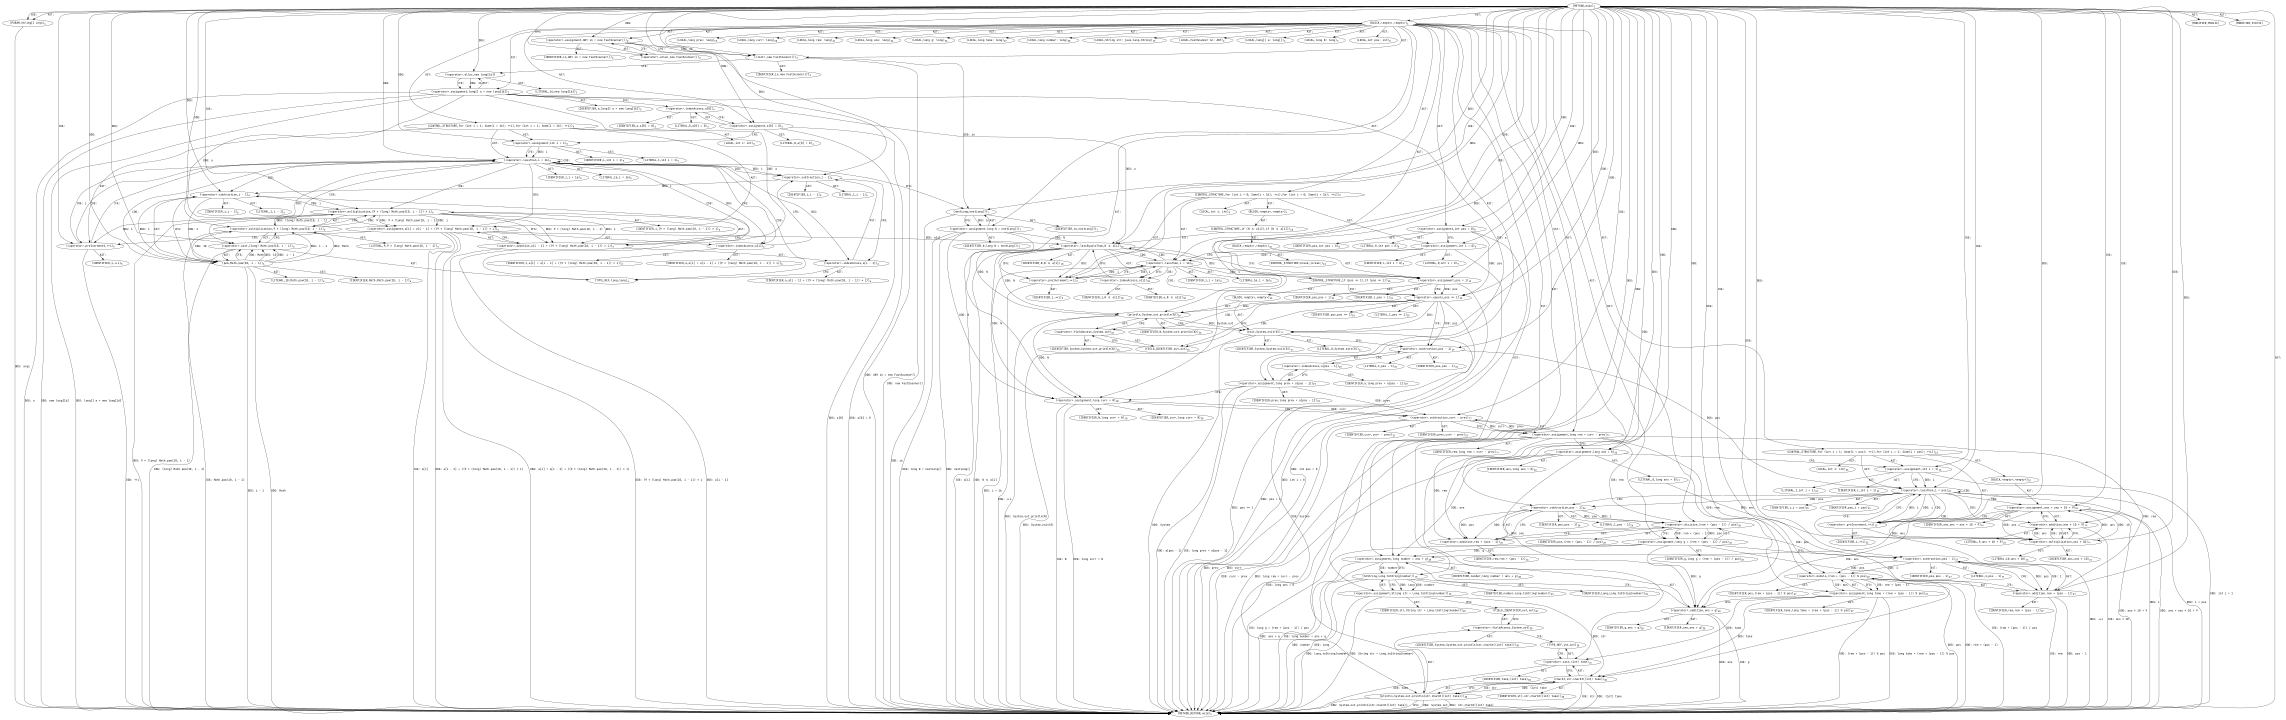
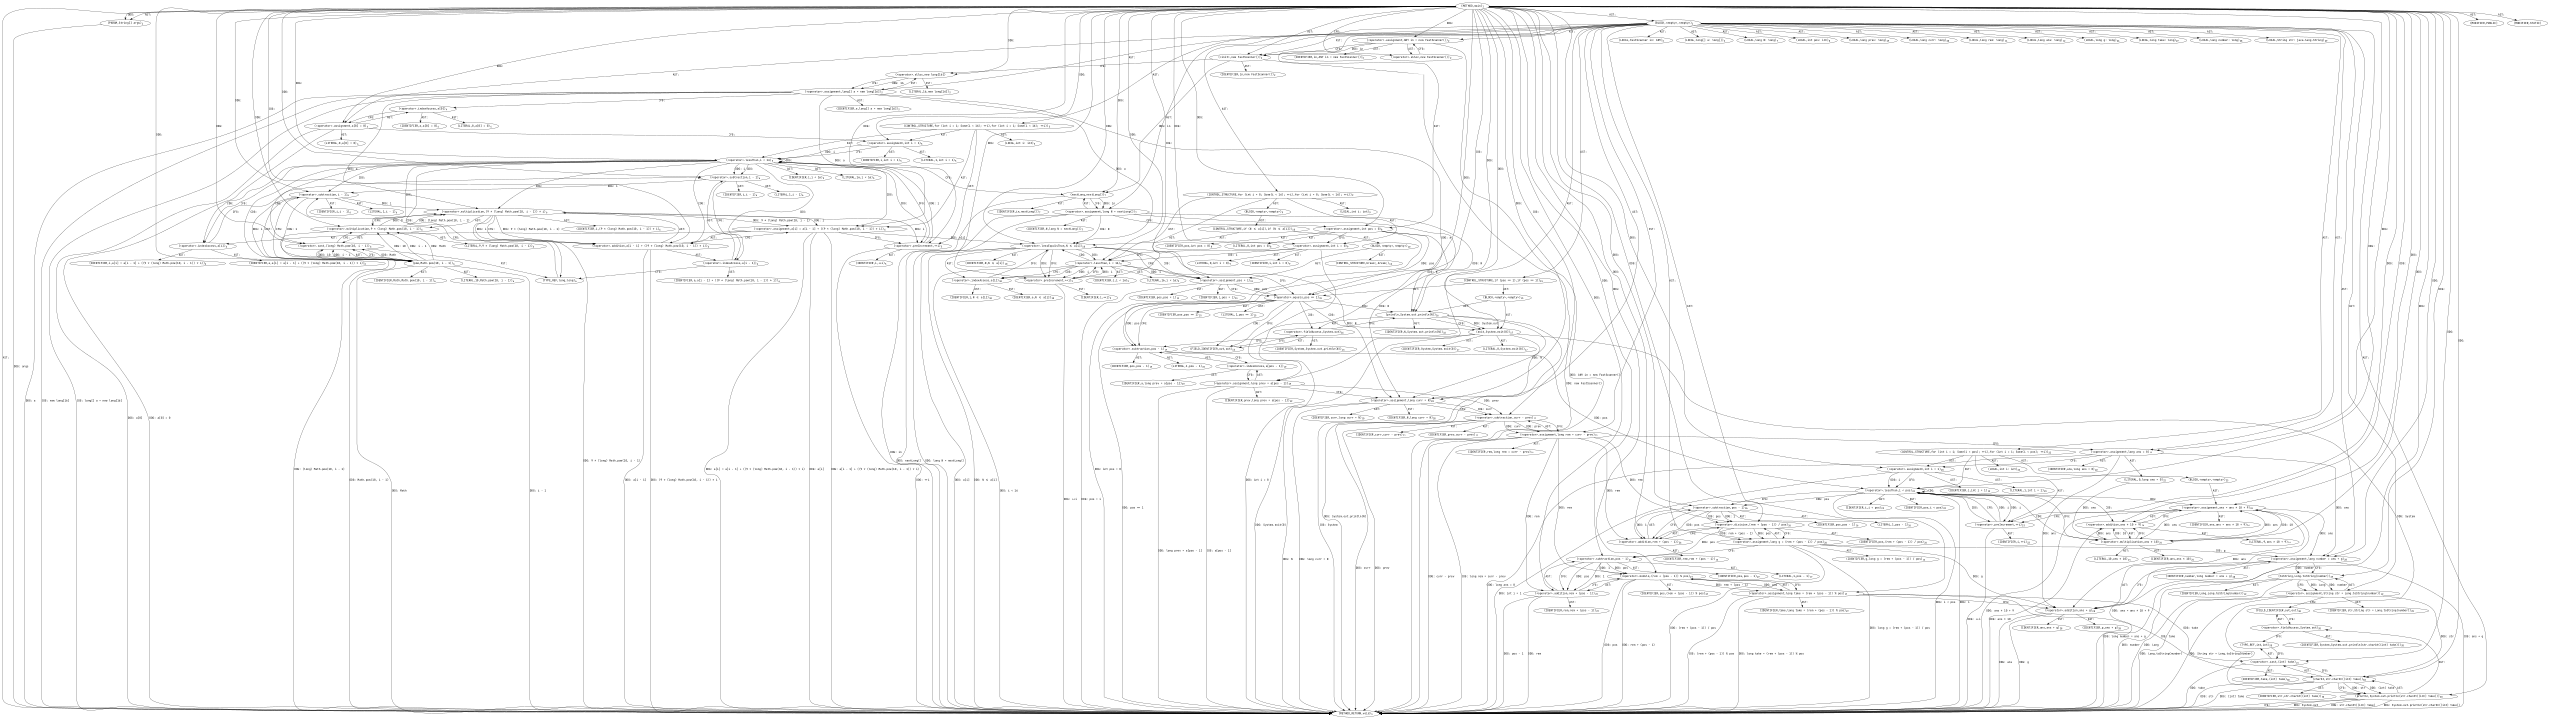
none -> (1218, 225)
(1015, 296) -> (1445, 257)
(1519, 594) -> none
